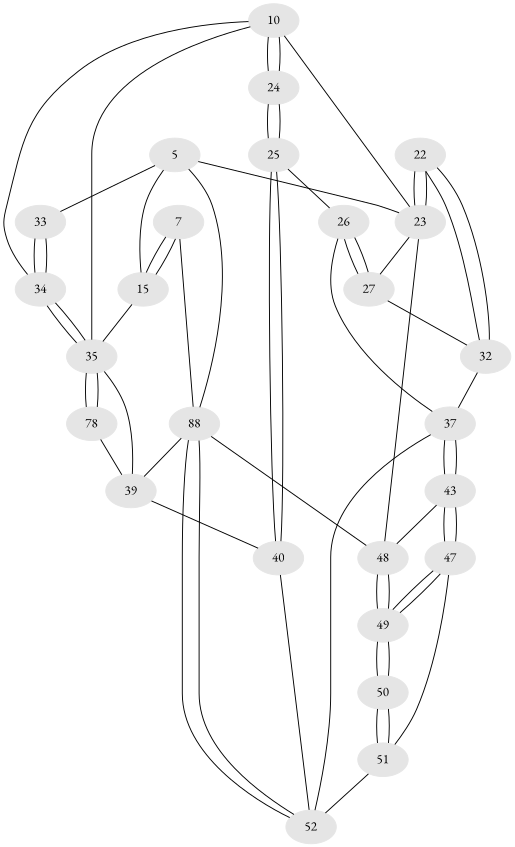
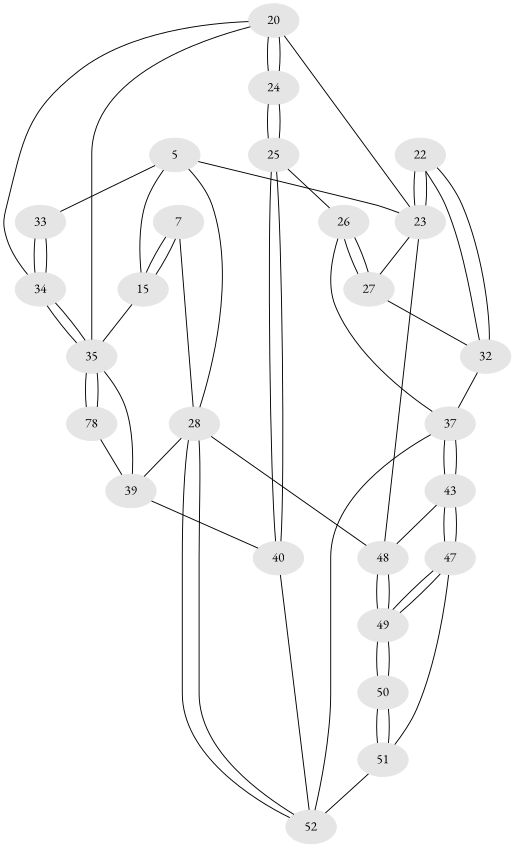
(274, 21) -> (274, 21)
(194, 424) -> (194, 424)
